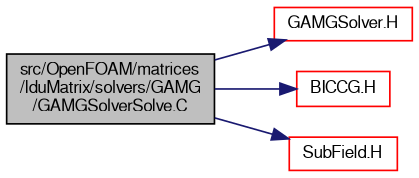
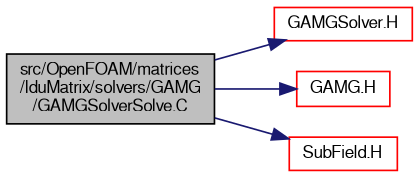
(343, 89) -> (343, 89)
